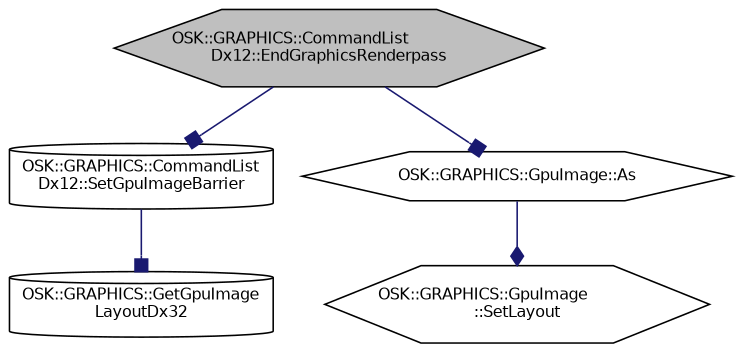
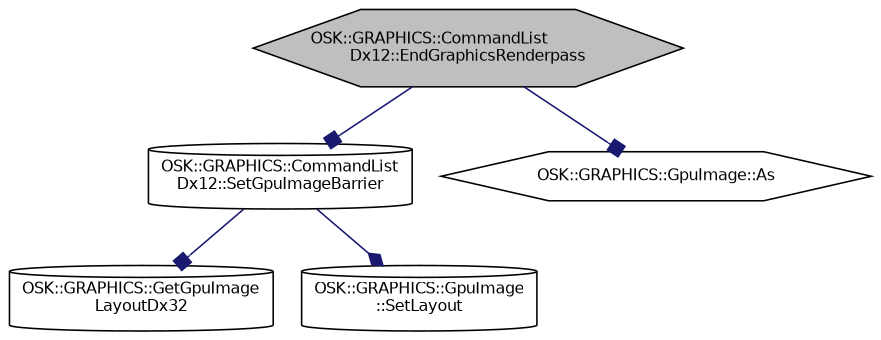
(517, 224) -> (343, 231)
(517, 304) -> (419, 298)
